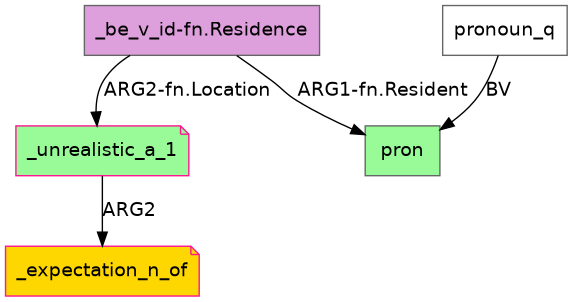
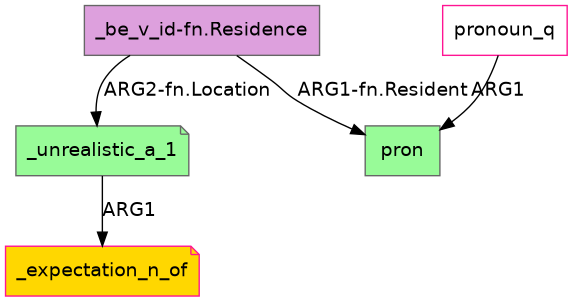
(505, 30) -> (505, 30)
(499, 91) -> (499, 91)
(102, 151) -> (102, 151)
(130, 211) -> (130, 211)
